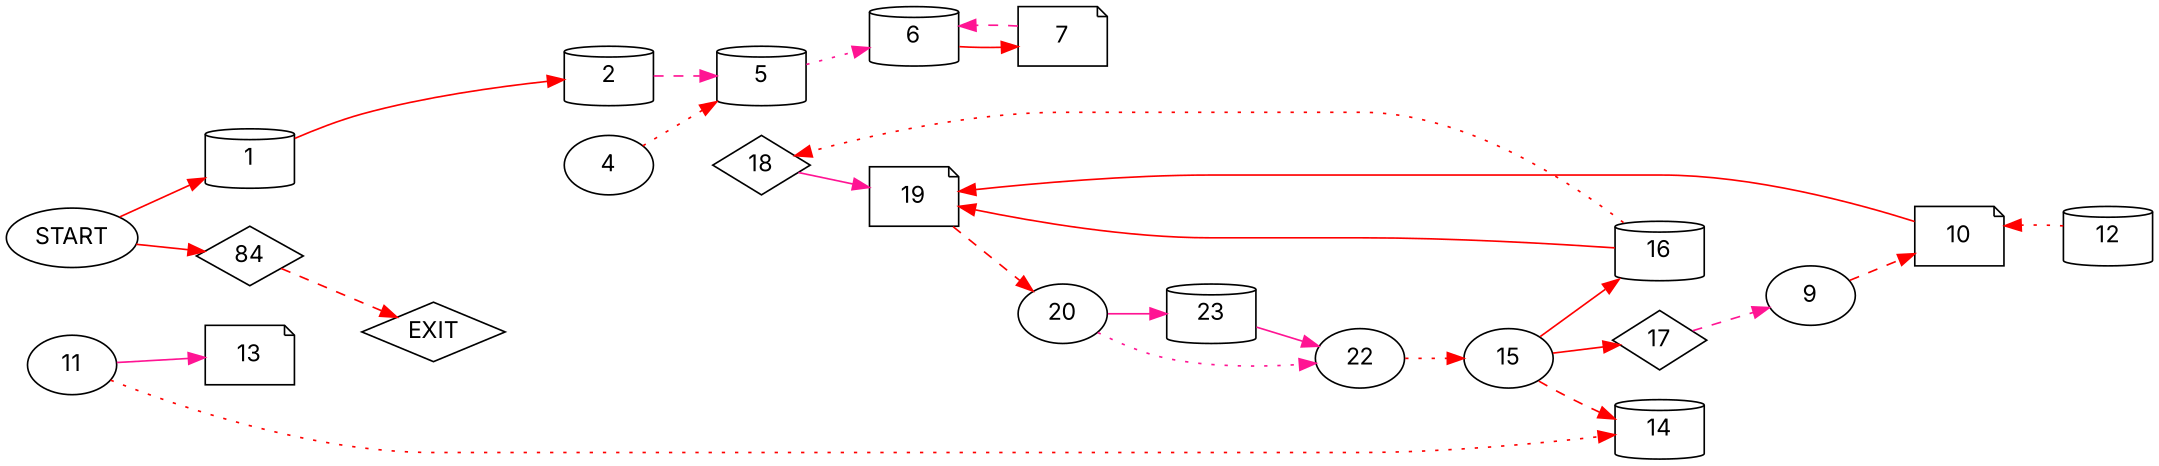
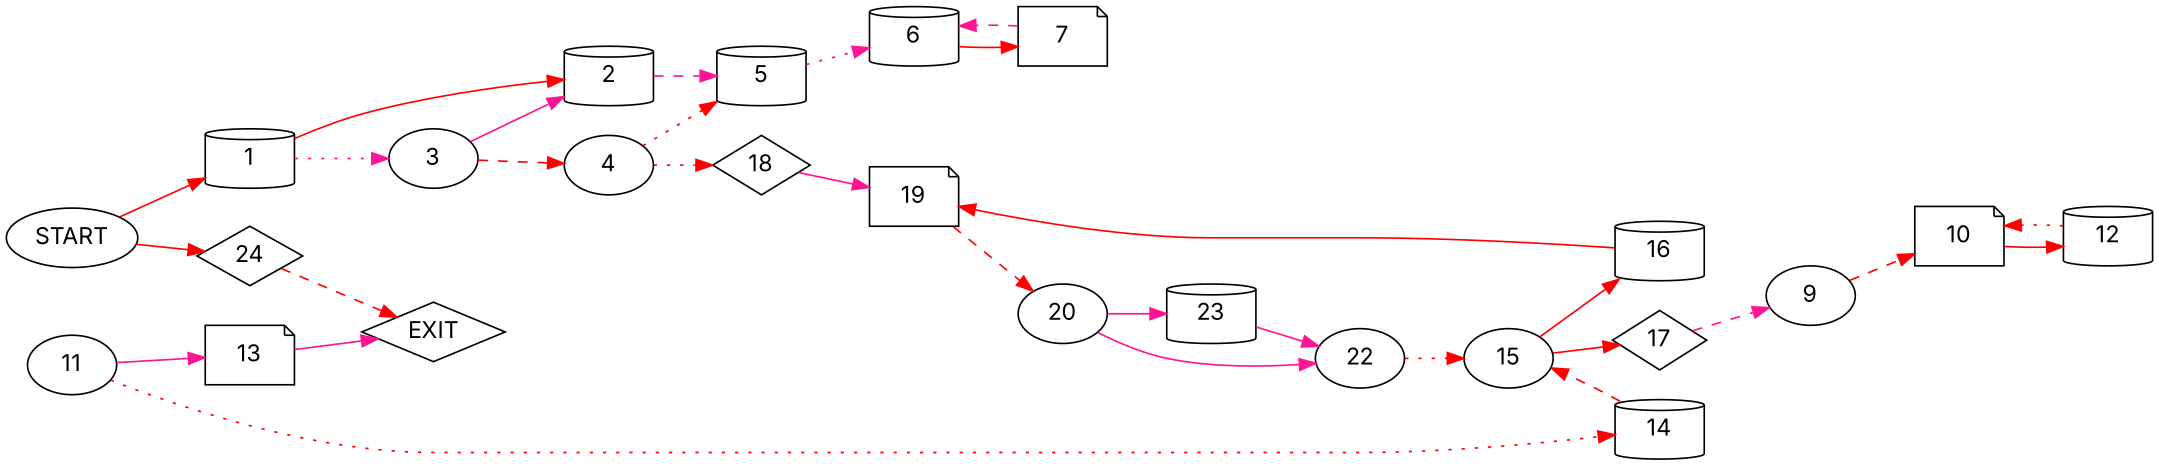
(1229, 112) -> (675, 165)
none -> (433, 159)
(1447, 175) -> (2026, 247)
(250, 256) -> (250, 256)
none -> (328, 345)
(1196, 363) -> (1196, 363)
(1569, 397) -> (1594, 387)
